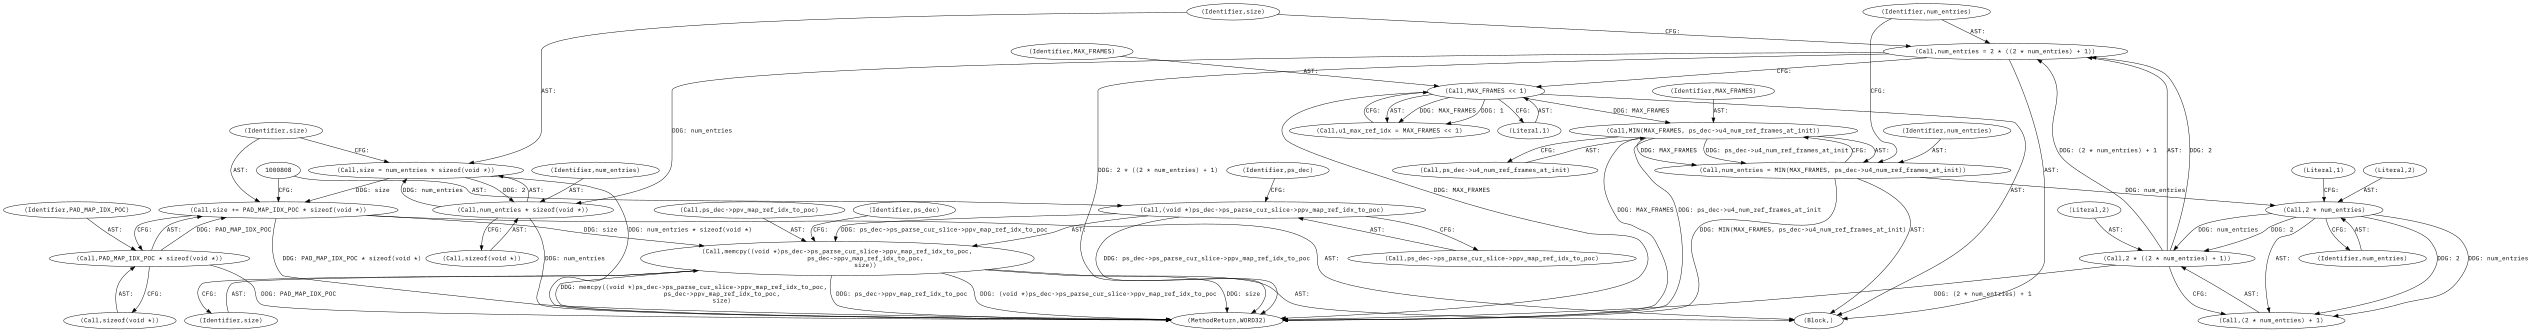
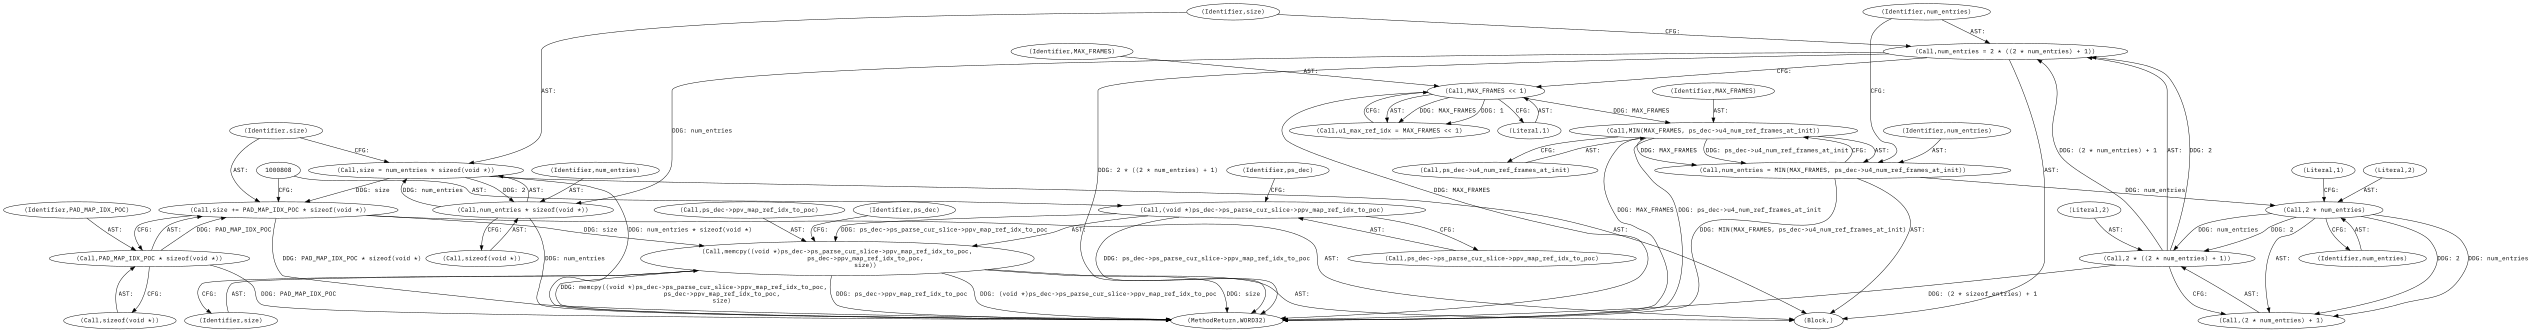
(1921, 115) -> (1155, 192)
(1983, 294) -> (1983, 294)
